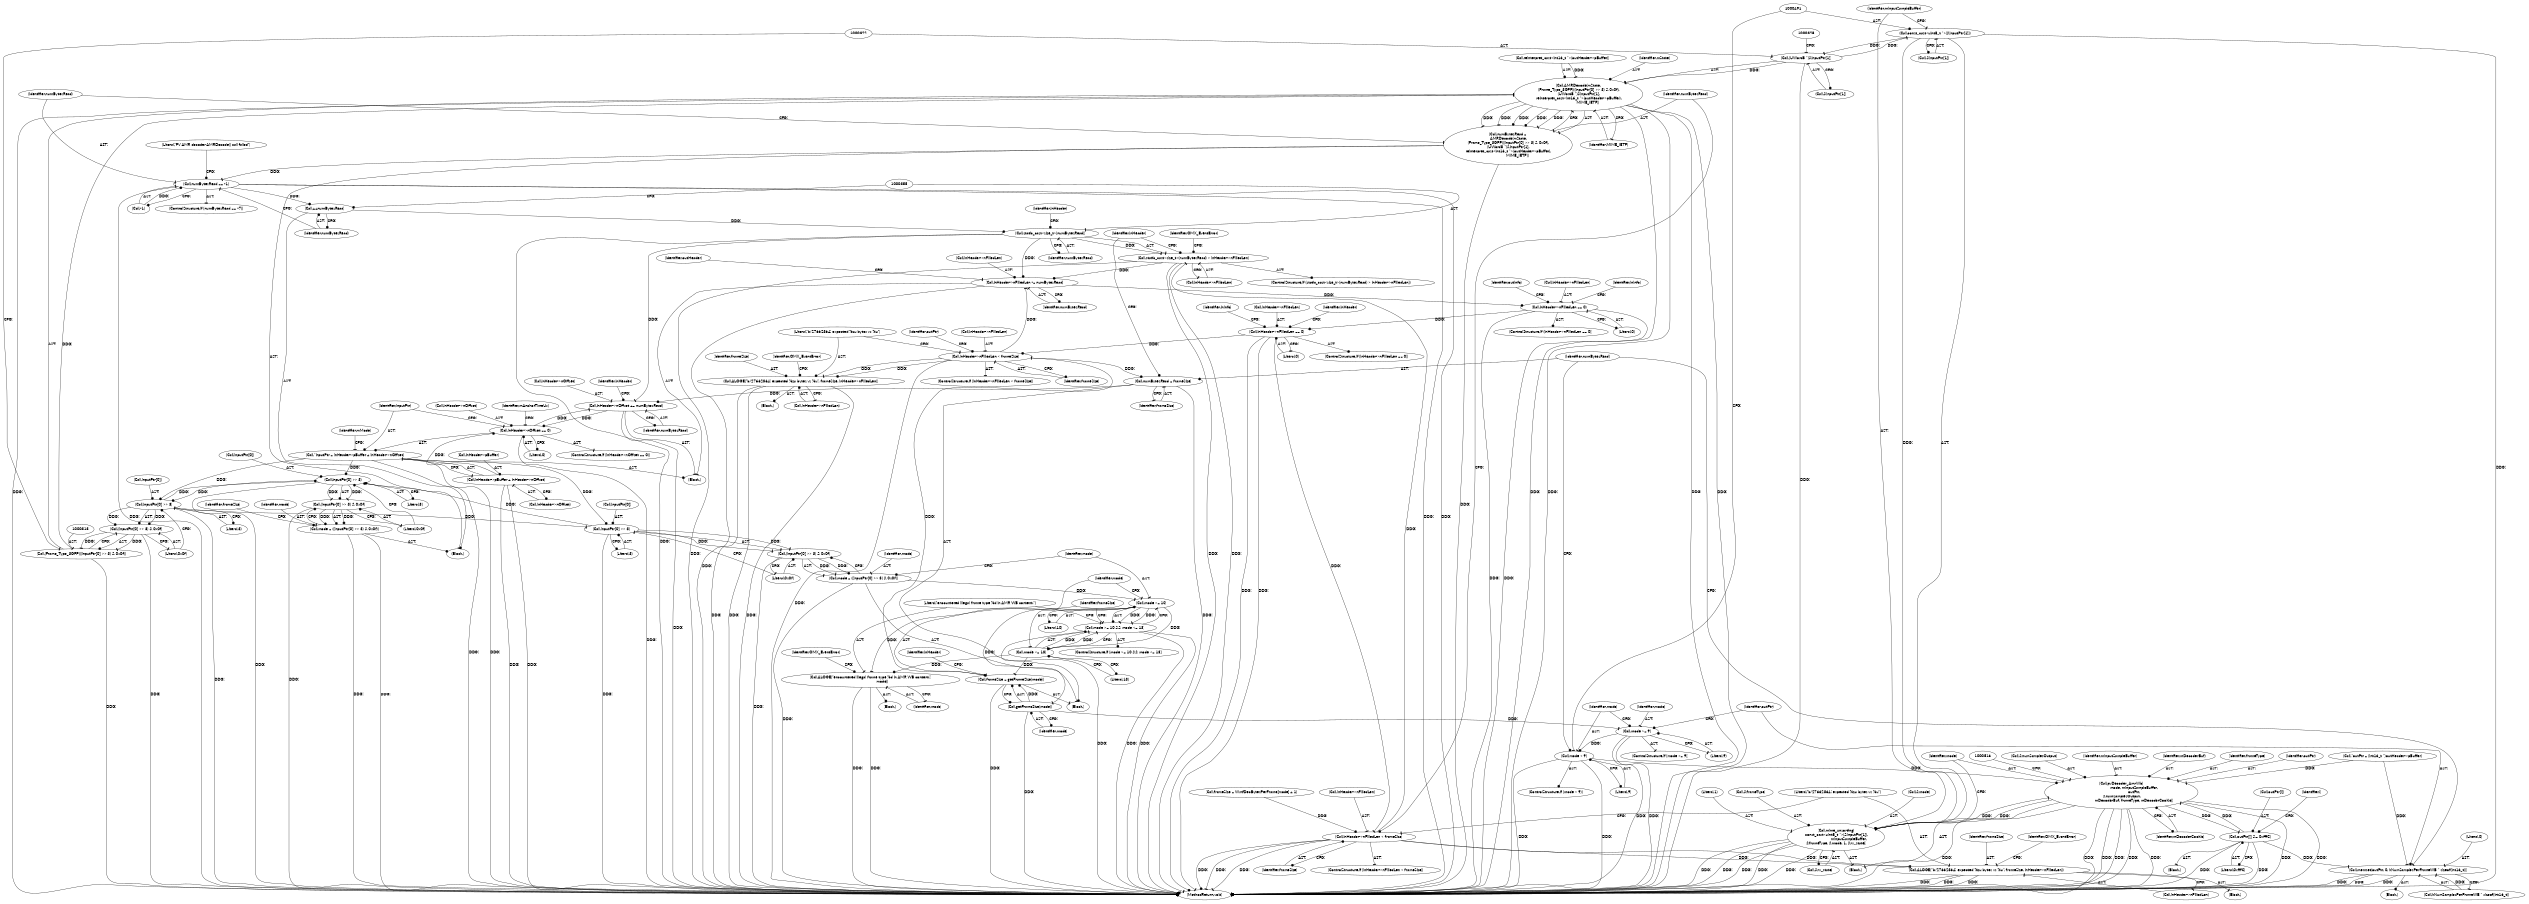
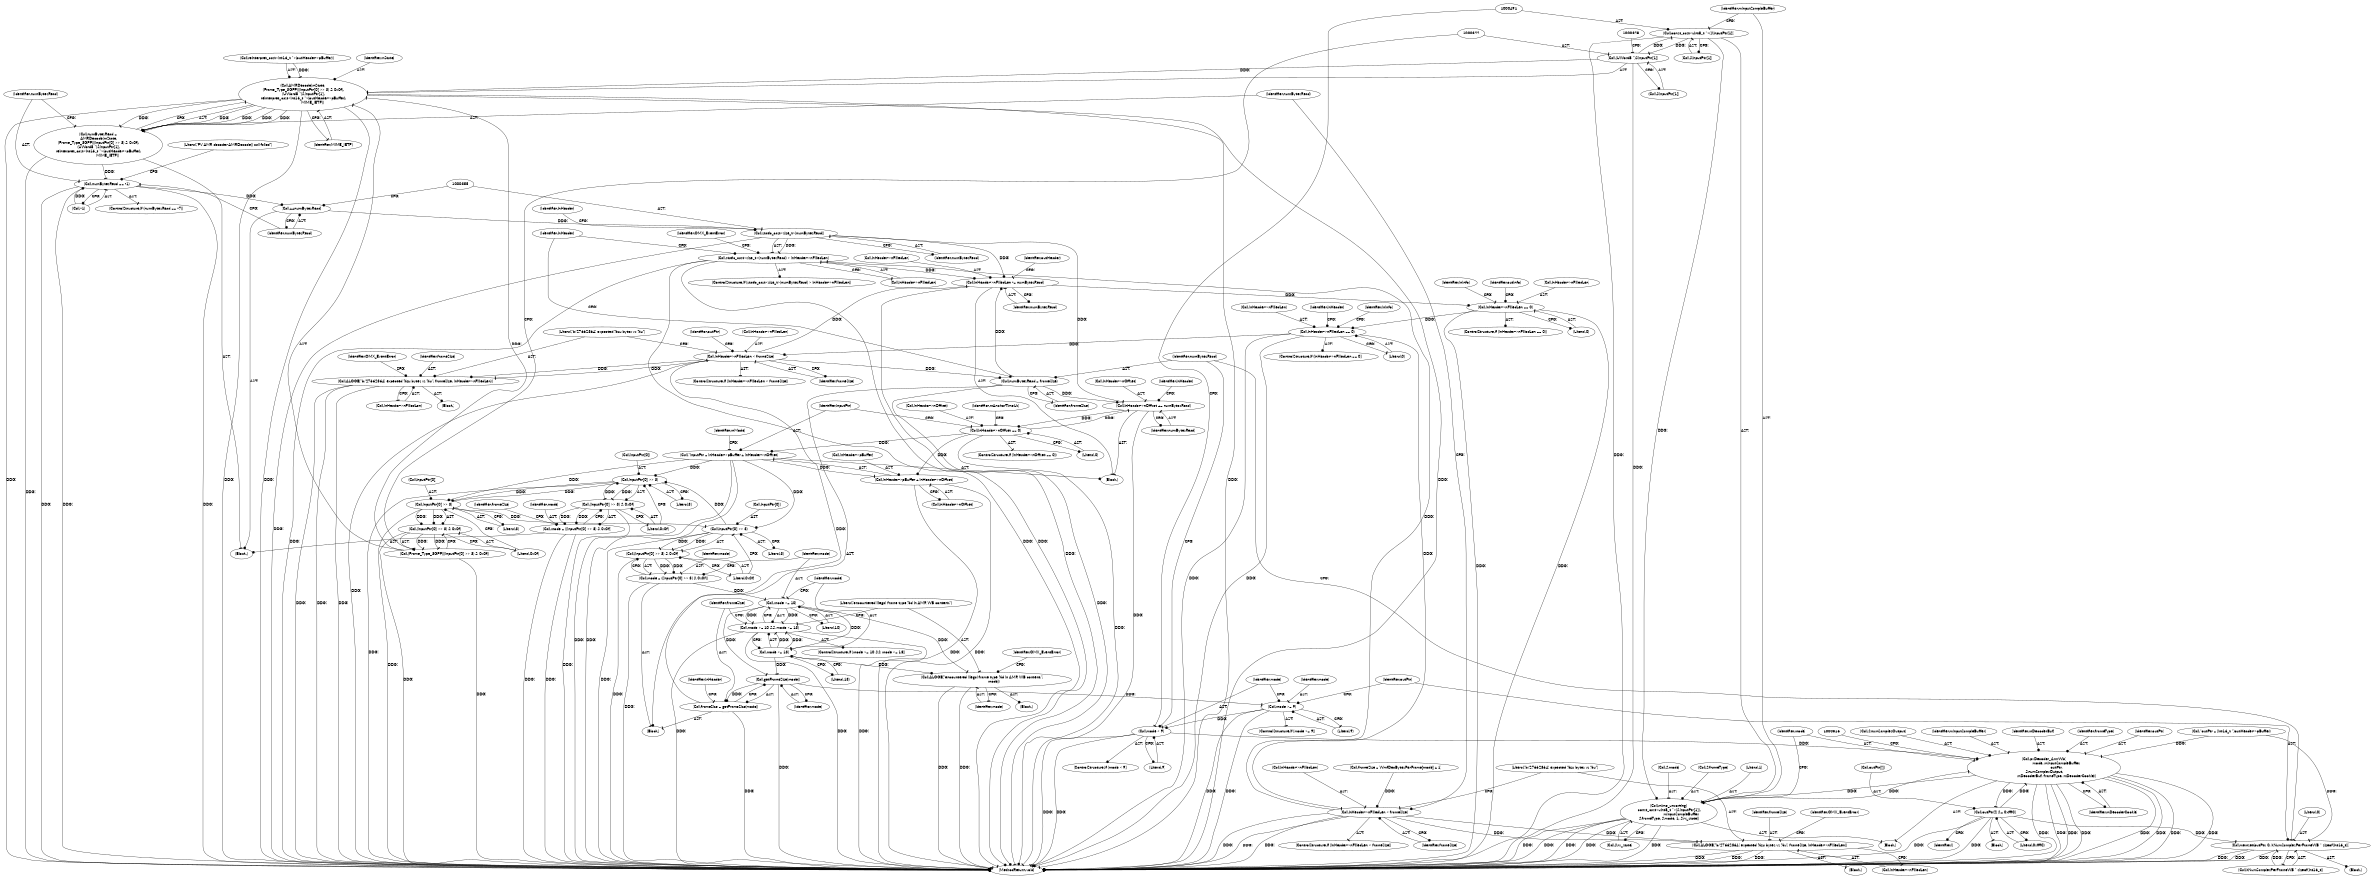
none -> (995, 337)
(423, 443) -> (884, 443)
(429, 465) -> (940, 448)
(455, 468) -> (825, 468)
(660, 526) -> (272, 726)
(80, 529) -> none
(1022, 665) -> (776, 665)
(2285, 815) -> (1957, 830)
